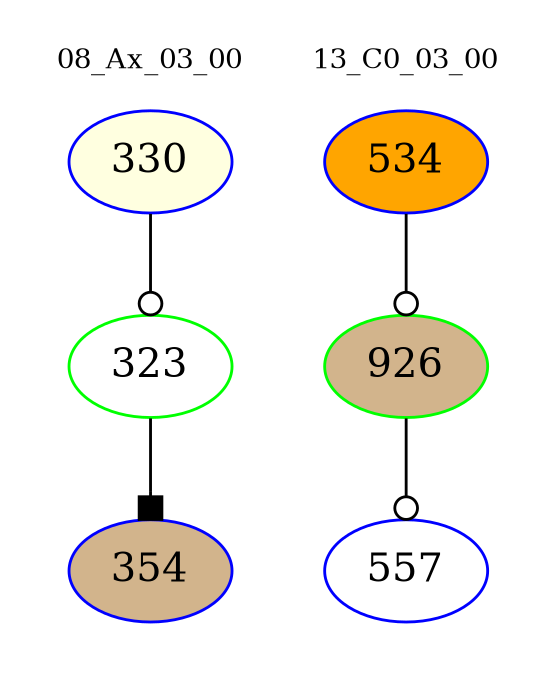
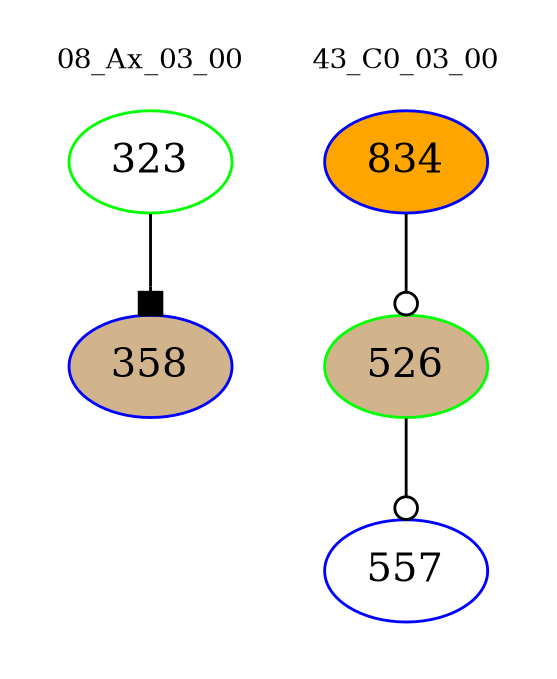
(406, 61) -> (406, 61)
(151, 162) -> none
(406, 162) -> (406, 162)
(406, 366) -> (406, 366)
(151, 571) -> (151, 366)
